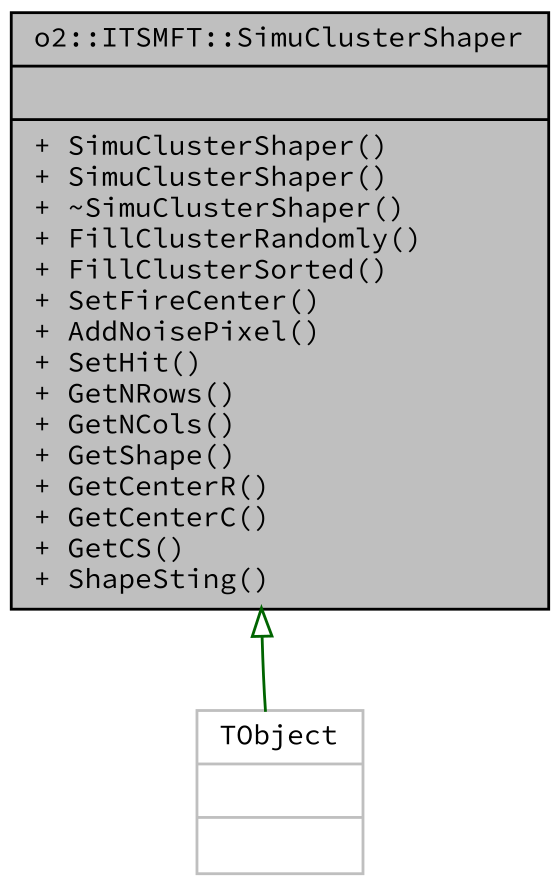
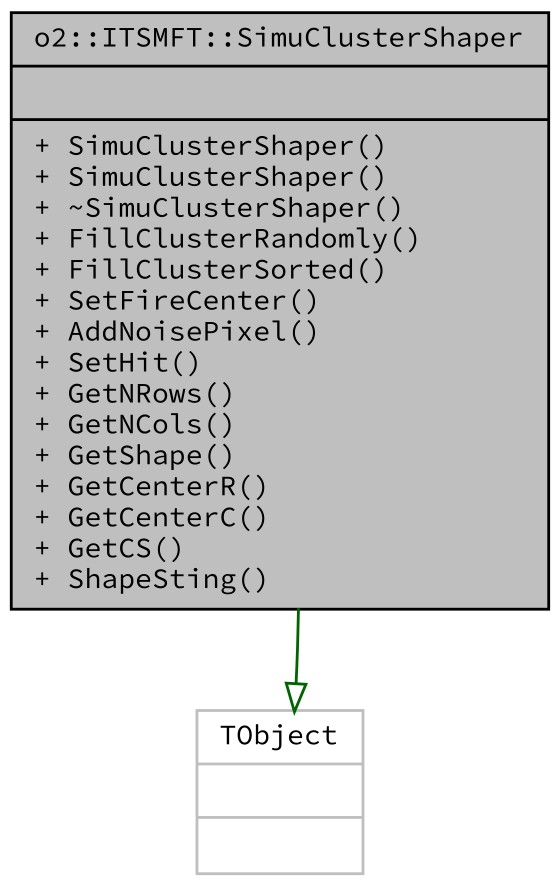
(263, 674) -> (298, 646)
